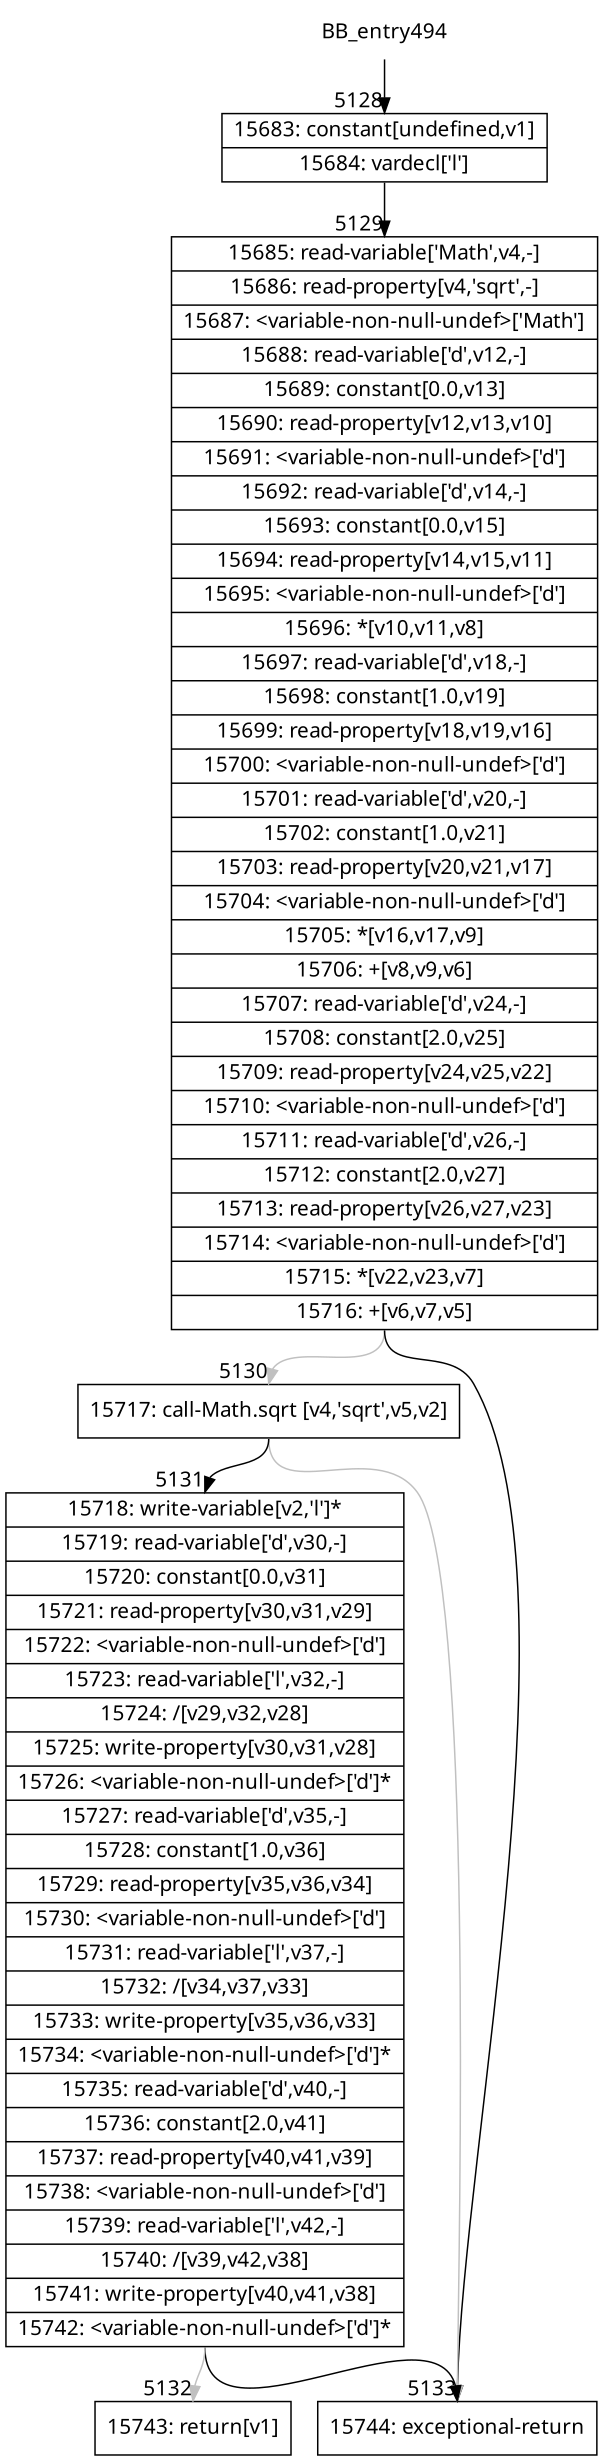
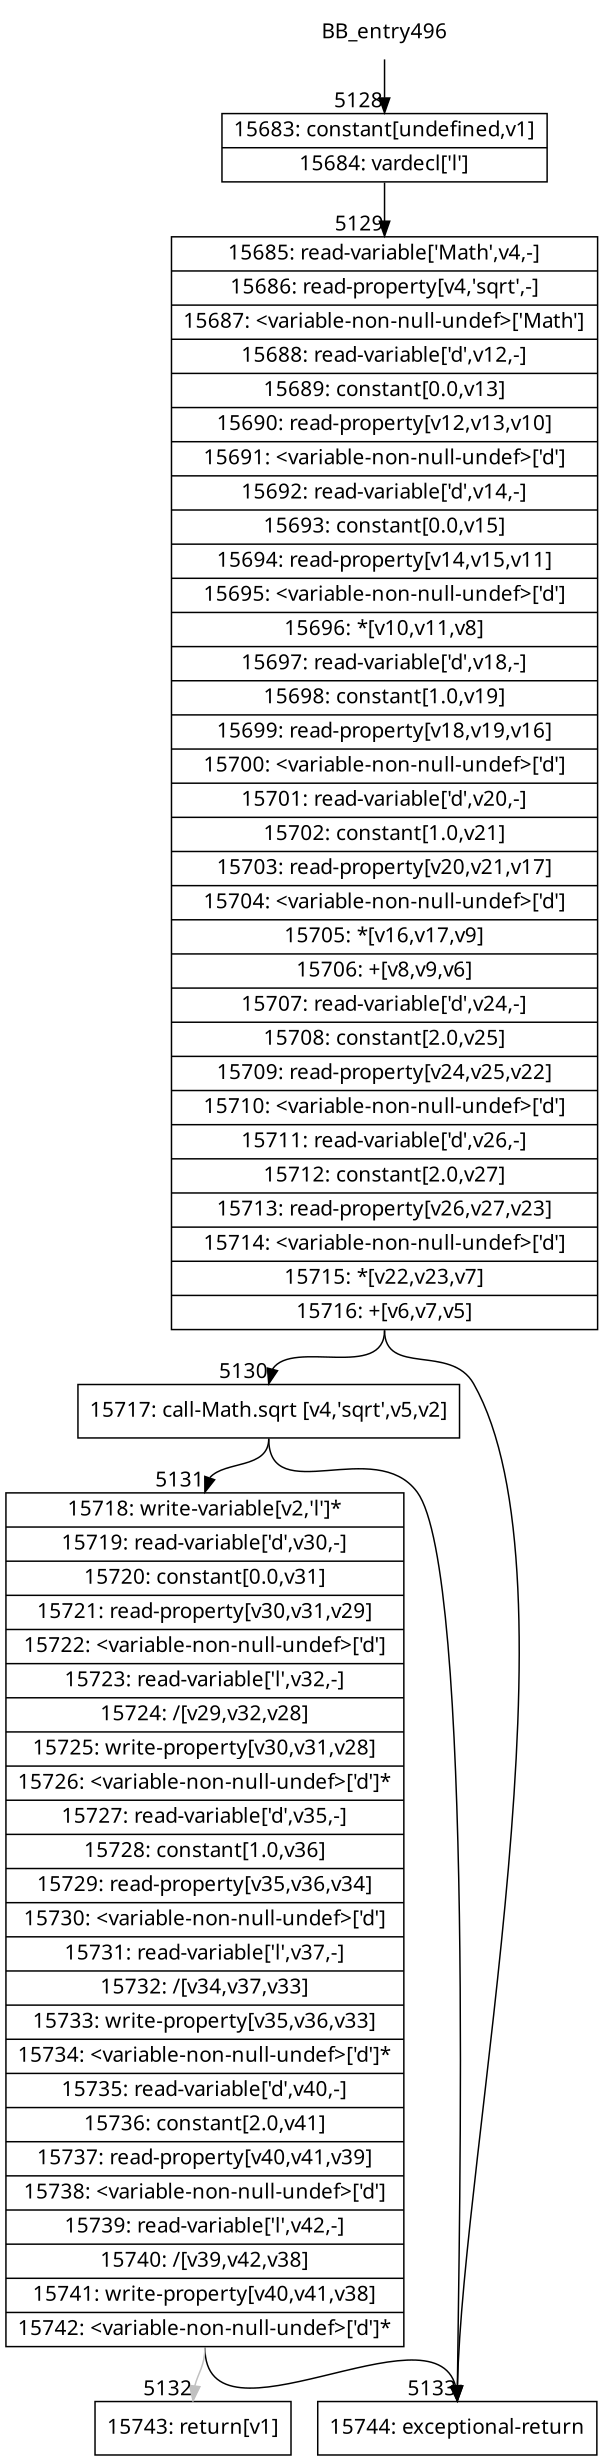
(385, 33) -> (385, 33)
(334, 1357) -> (334, 1357)
(458, 1850) -> (458, 1850)
